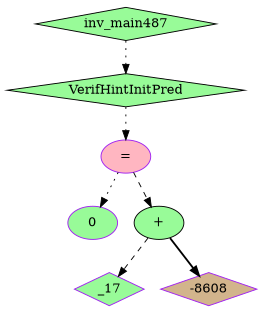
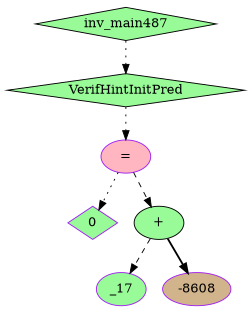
(93, 223) -> (93, 223)
(109, 289) -> (121, 289)
(209, 289) -> (197, 289)
